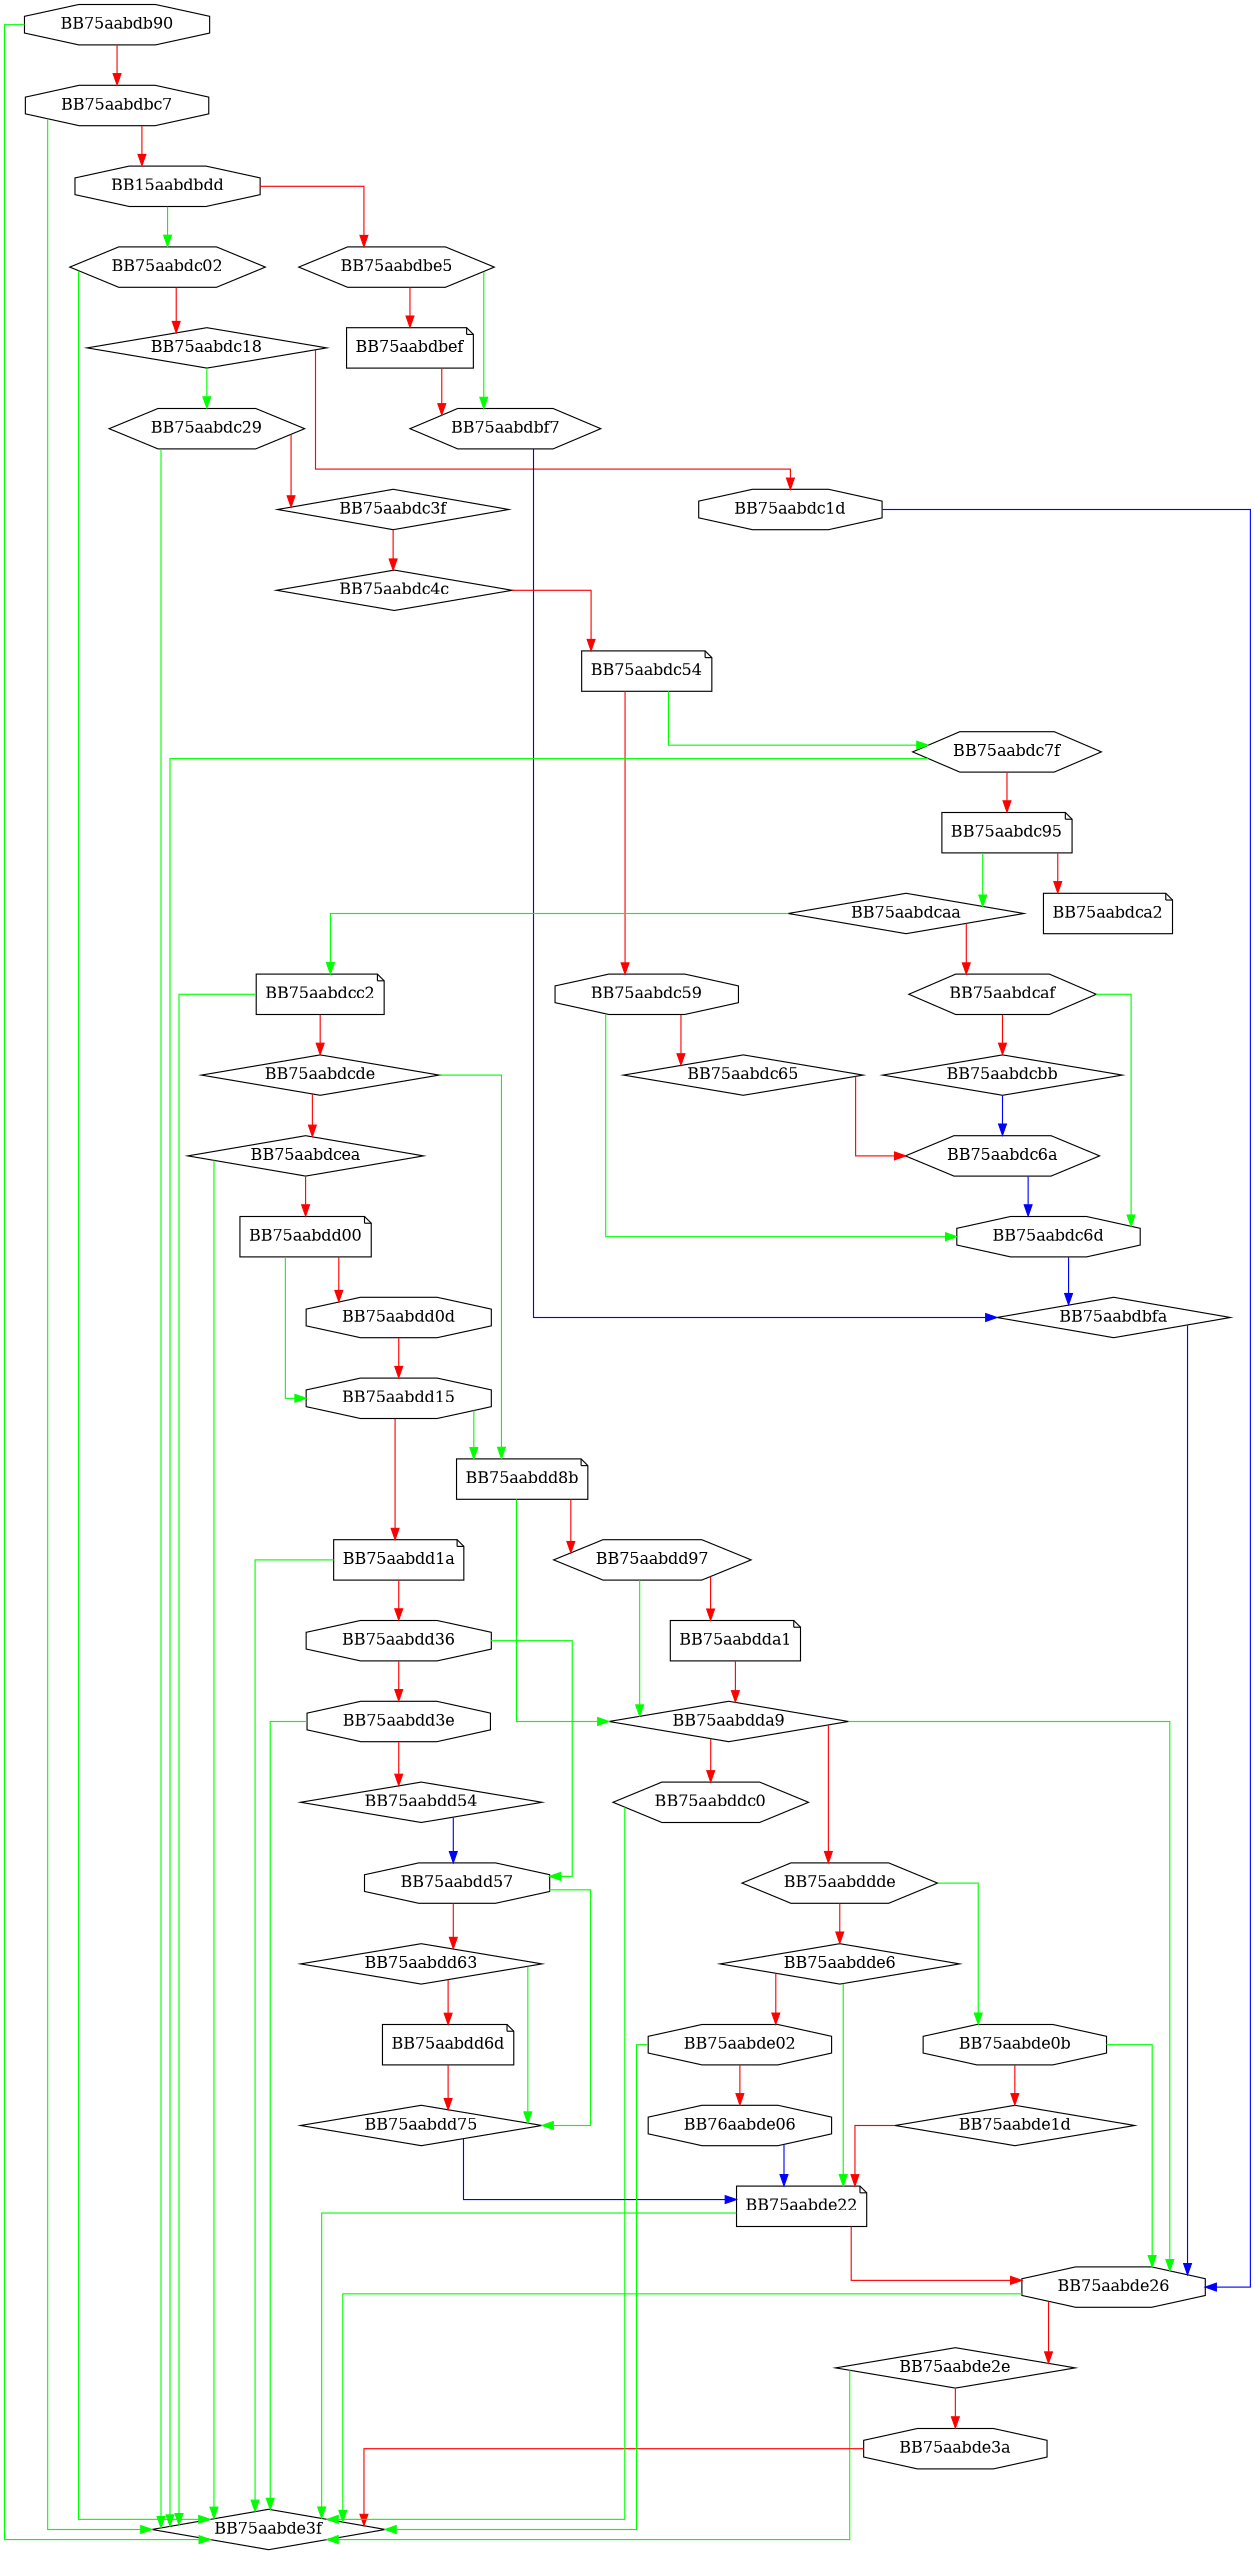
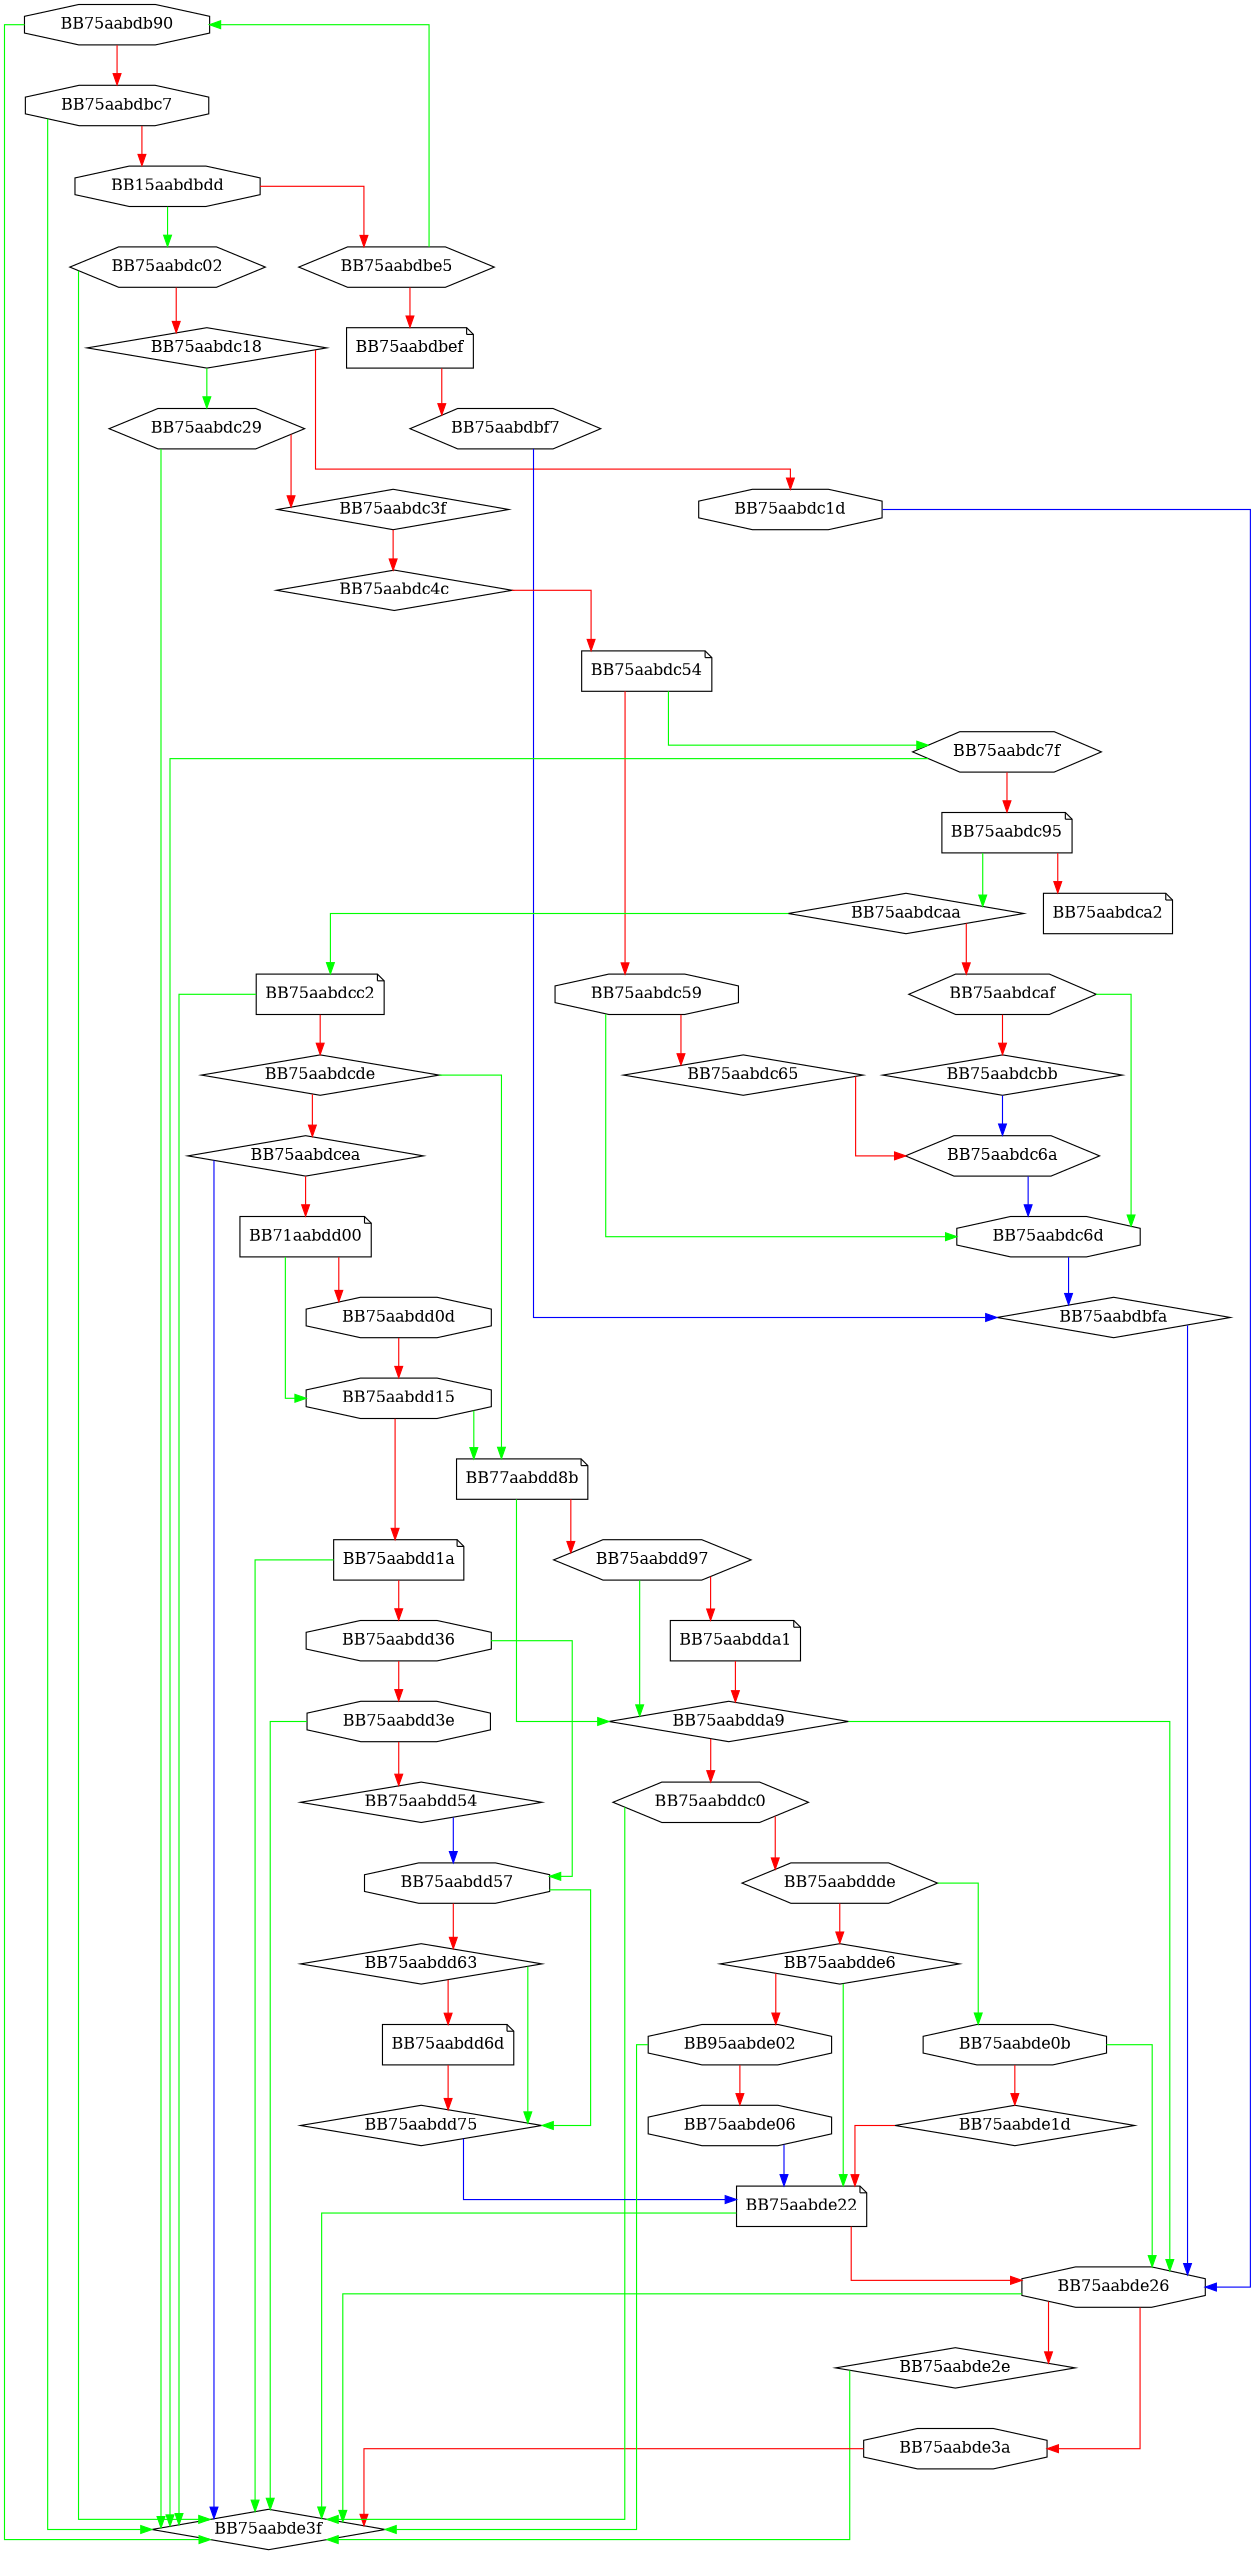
(484, 335) -> (429, 32)
(306, 1237) -> (306, 1237)
(522, 1479) -> (522, 1479)
(828, 1788) -> (775, 1837)
(214, 1834) -> (214, 1834)
(740, 2045) -> (740, 2045)
(740, 2125) -> (740, 2125)
(955, 2403) -> (1140, 2419)
